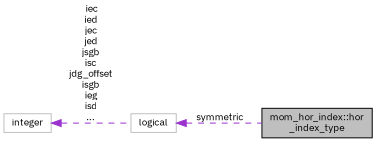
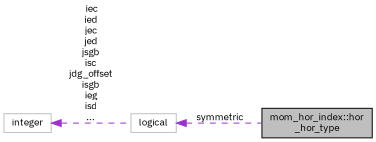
(317, 123) -> (317, 123)
